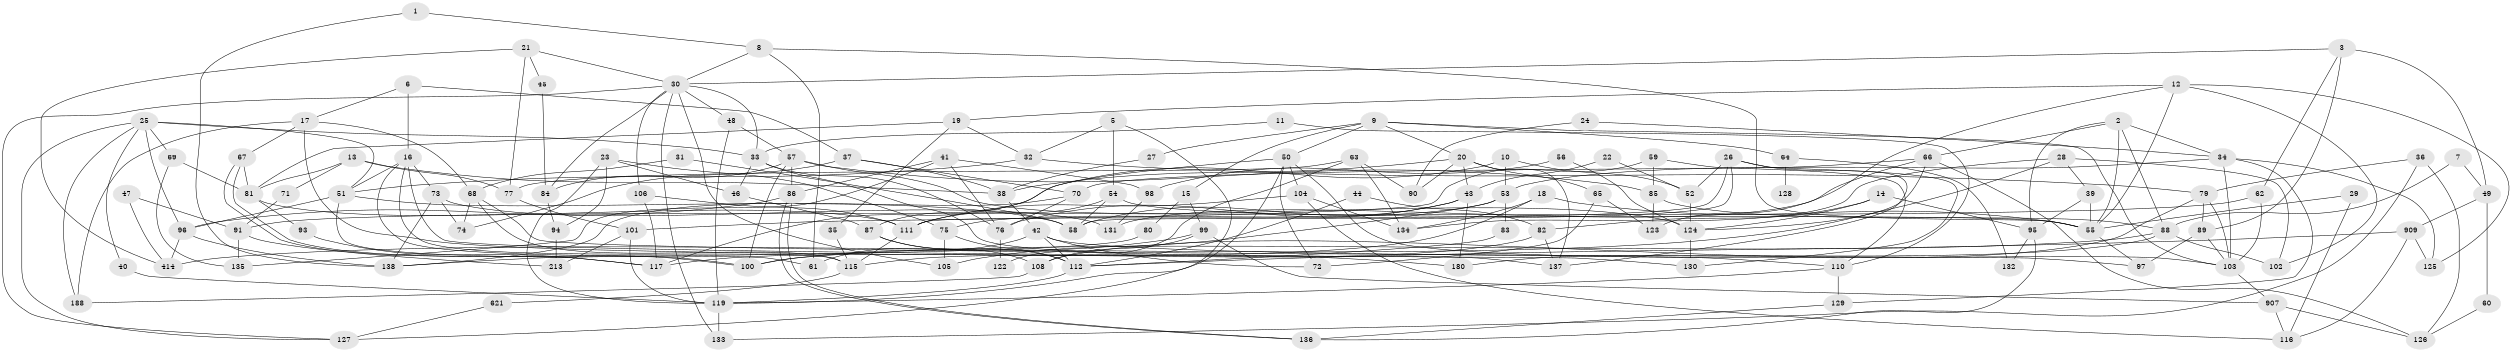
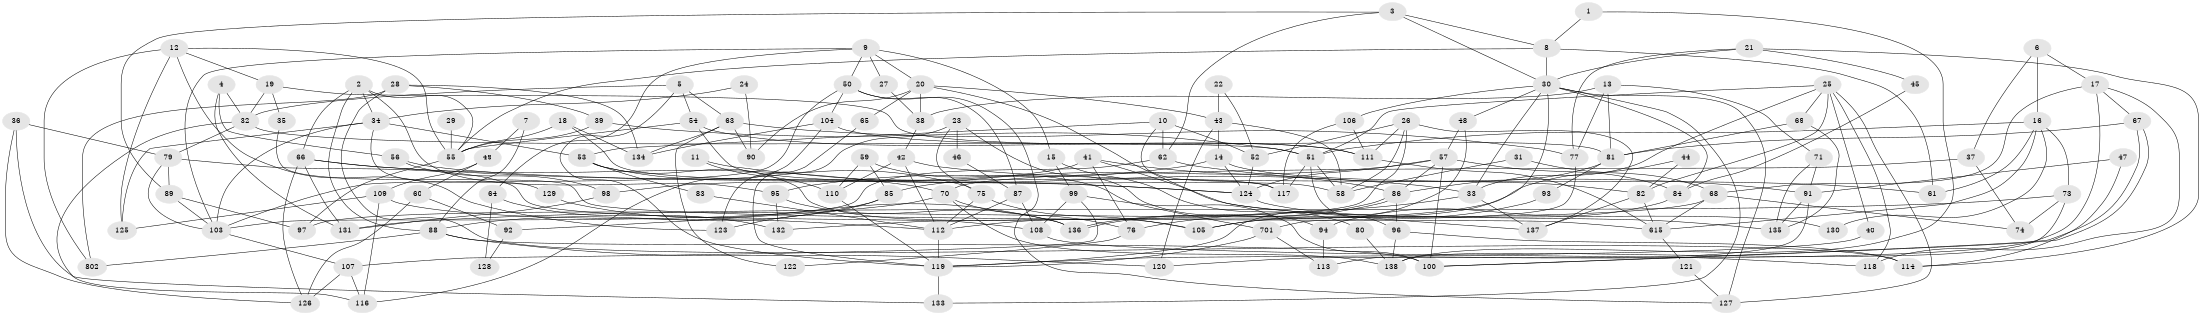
none -> (222, 85)
(2446, 92) -> (1470, 30)
none -> (705, 103)
none -> (1163, 139)
(926, 171) -> none
(158, 178) -> (1754, 156)
(744, 180) -> none
none -> (1785, 194)
(1953, 207) -> (1123, 219)
(1234, 211) -> (1219, 138)
(578, 213) -> (1506, 180)
(2059, 214) -> (1007, 133)
none -> (508, 231)
(632, 231) -> (1267, 231)
(2411, 231) -> (380, 194)
(477, 255) -> (1375, 217)
(168, 267) -> (1908, 267)
(556, 267) -> (1324, 267)
(851, 267) -> (1656, 231)
(1318, 267) -> none
(1458, 267) -> (1159, 267)
(2276, 267) -> (92, 267)
(2321, 267) -> (61, 259)
(1838, 285) -> none
(78, 304) -> (1870, 267)
(497, 304) -> (1687, 267)
(2273, 304) -> (348, 267)
